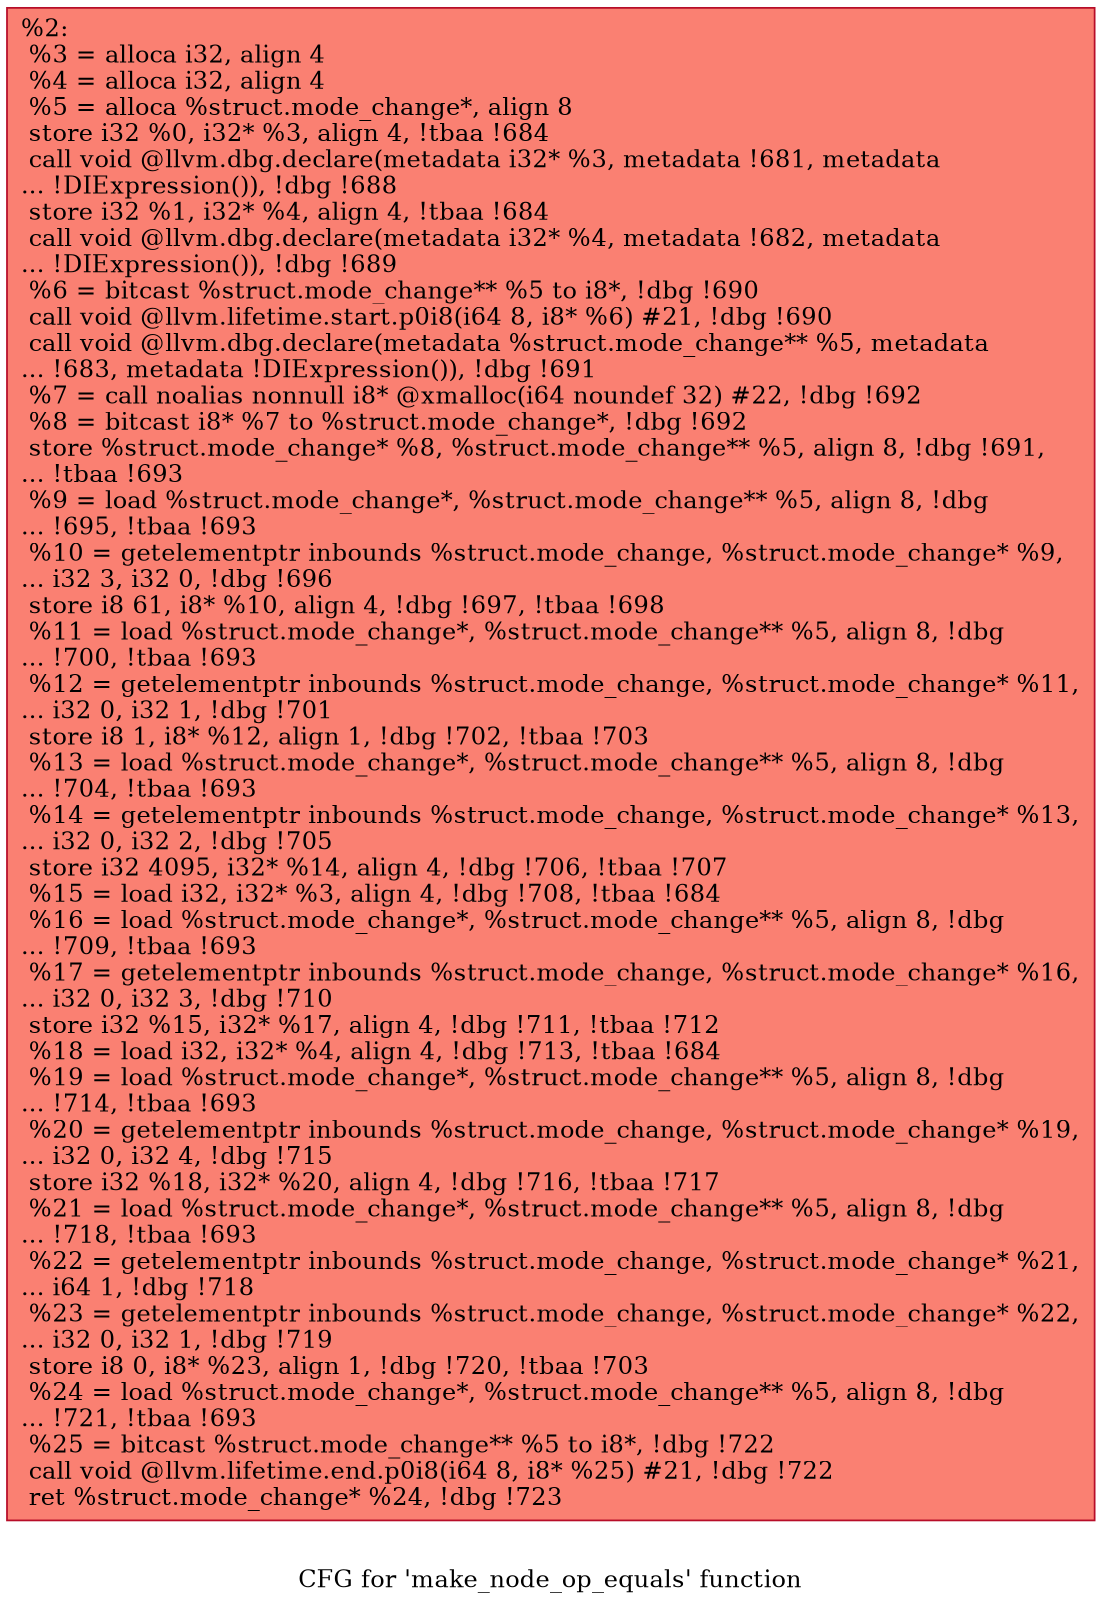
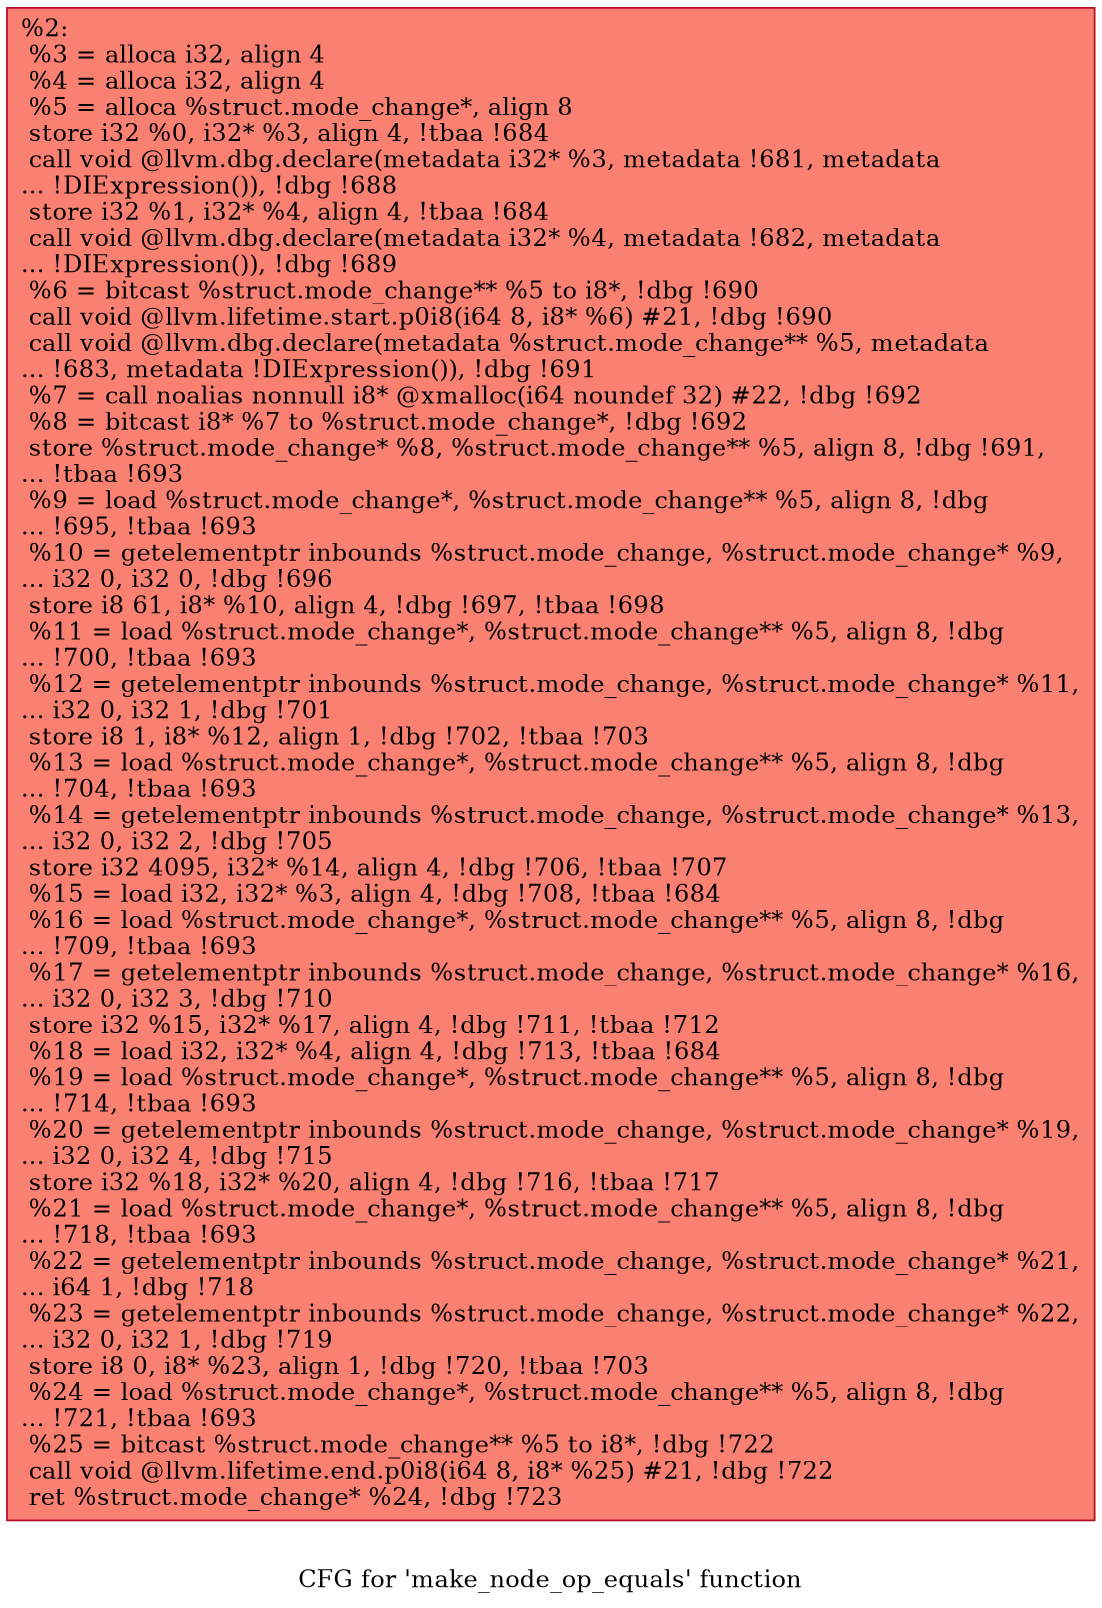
(177, 580) -> (177, 580)
